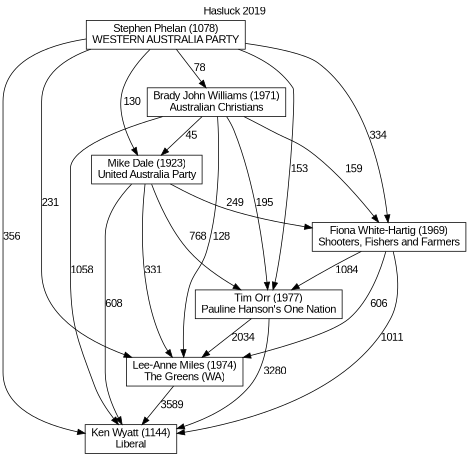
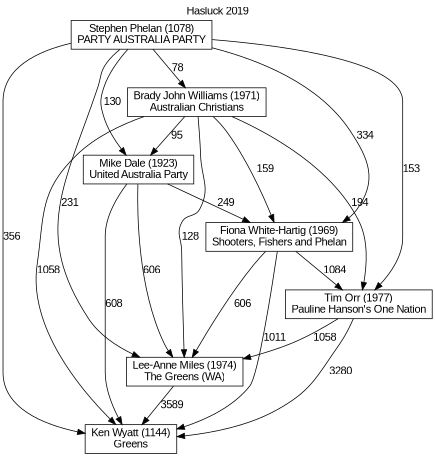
(166, 35) -> (142, 35)
(192, 136) -> (177, 136)
(265, 203) -> (360, 203)
(389, 237) -> (279, 237)
(183, 243) -> none
(153, 271) -> (152, 271)
(243, 338) -> (325, 338)
(131, 439) -> (131, 439)
